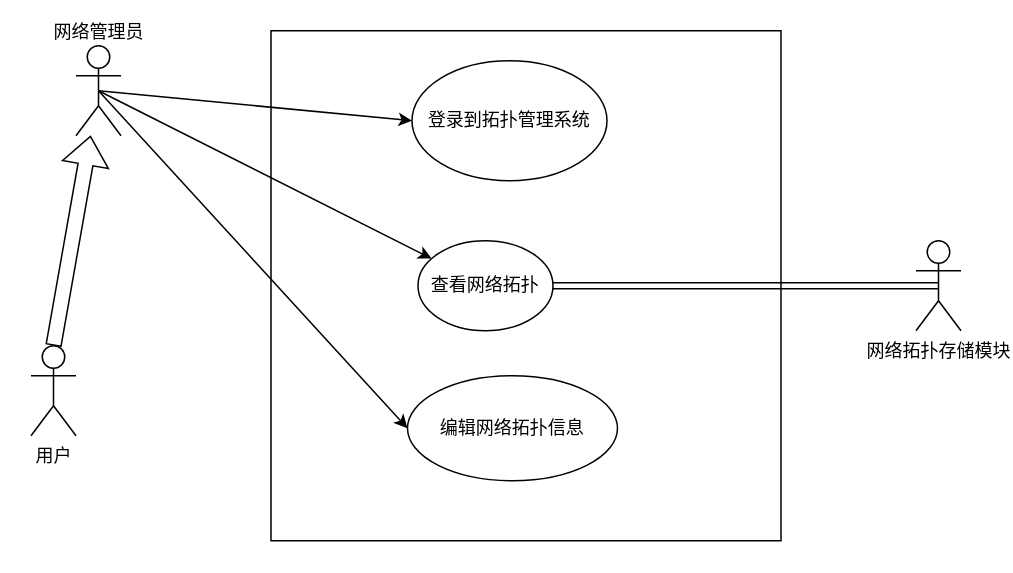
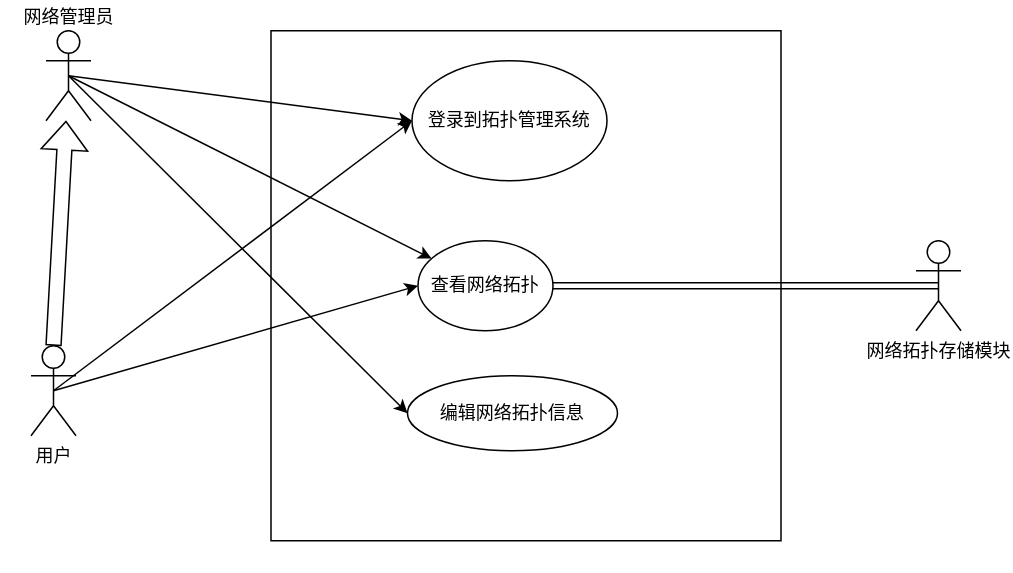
(98, 91) -> (68, 76)
none -> (231, 257)
none -> (239, 337)
(512, 428) -> (512, 413)
